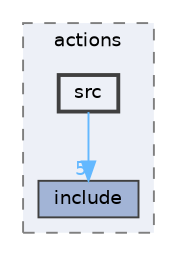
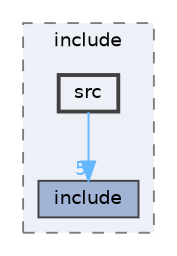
(88, 41) -> (88, 41)
